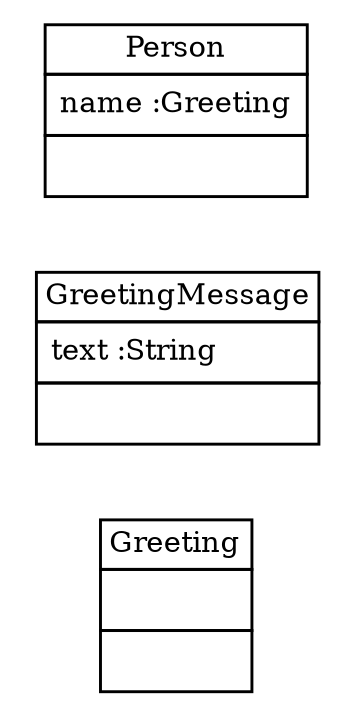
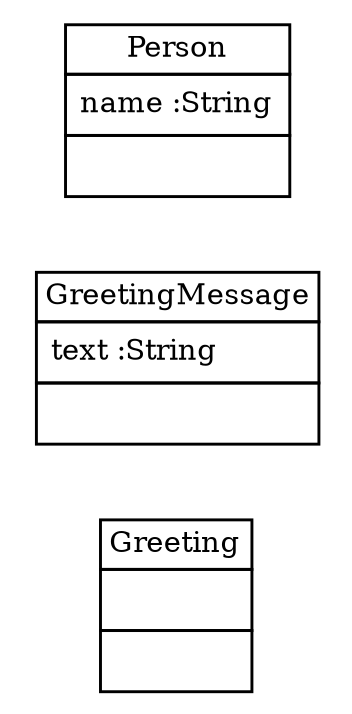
(176, 103) -> (178, 103)
